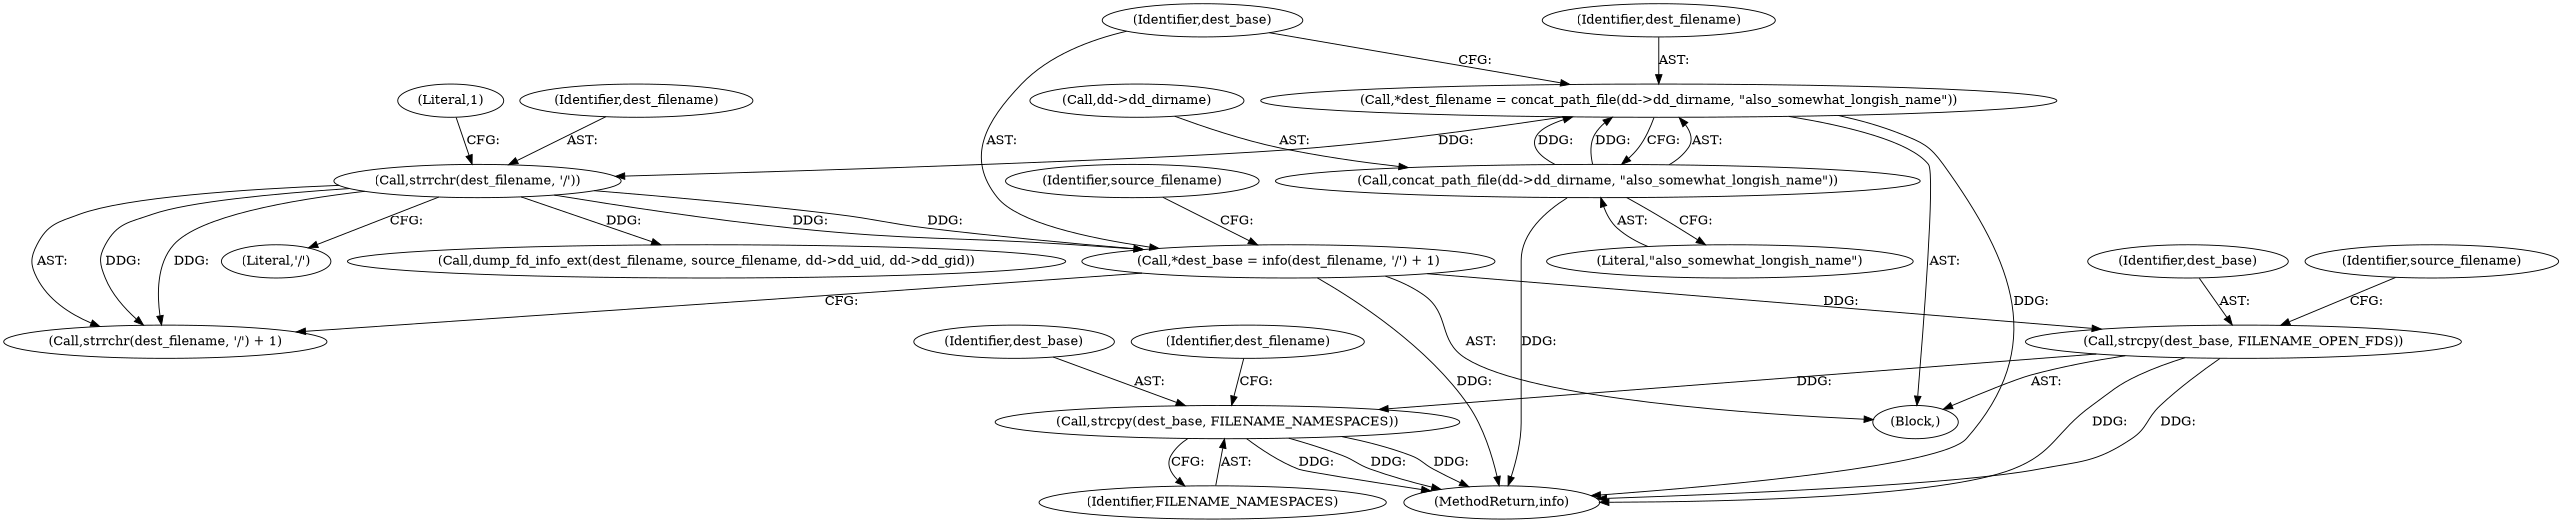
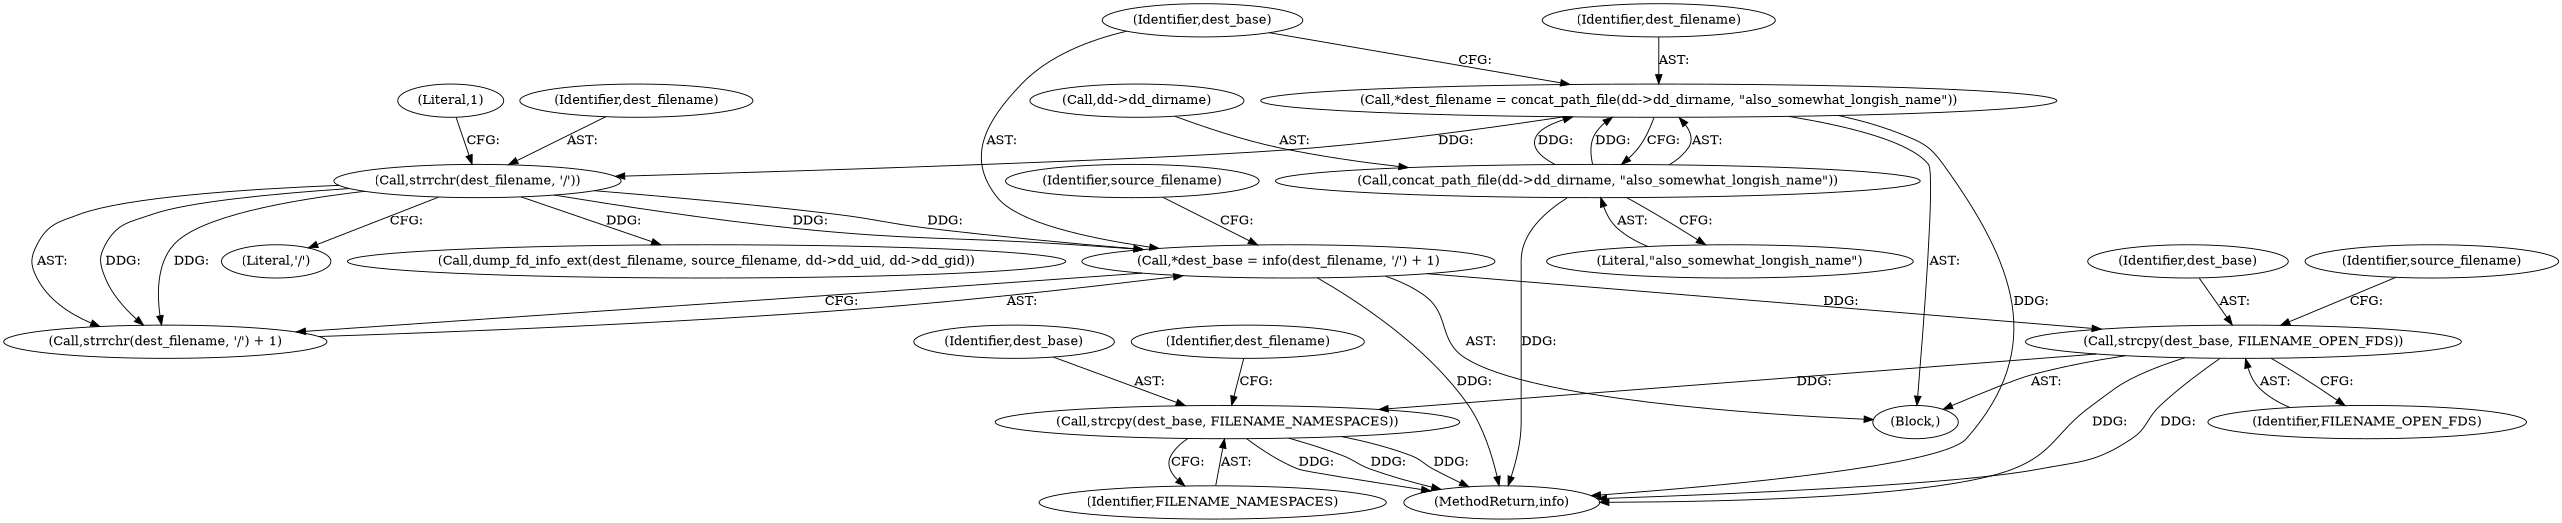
none -> (747, 317)
none -> (2367, 422)
